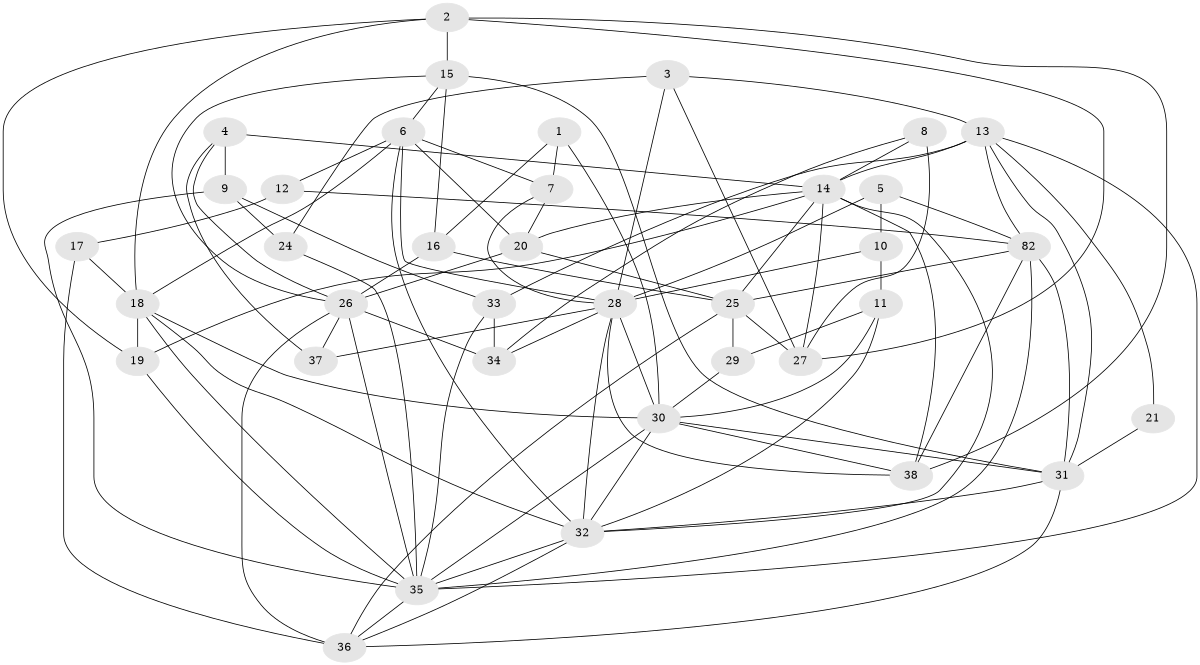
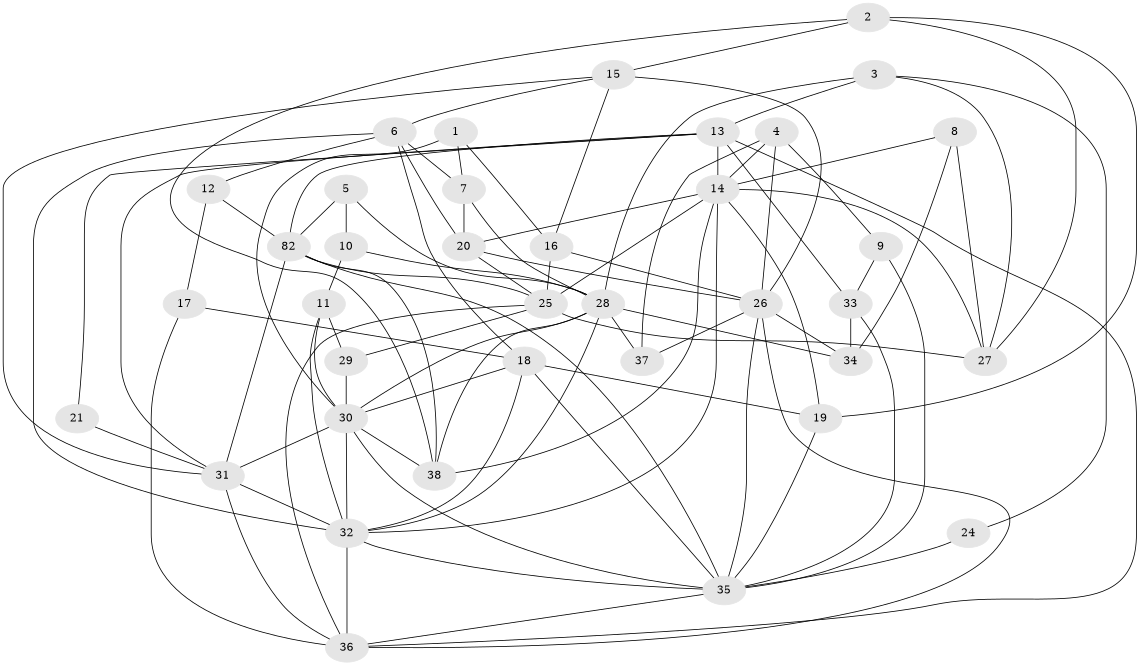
(210, 86) -> none
(255, 218) -> none
(428, 268) -> none
(1077, 530) -> (1084, 596)
